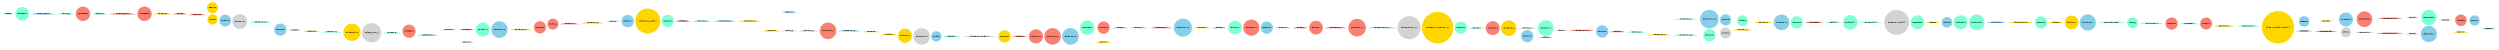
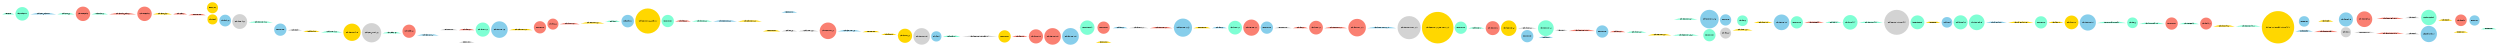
(2445, 20) -> (2445, 20)
